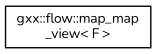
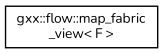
(78, 27) -> (82, 27)
